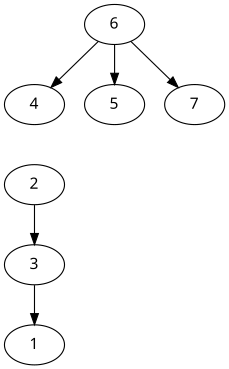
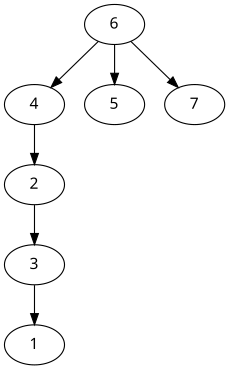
none -> (34, 139)
